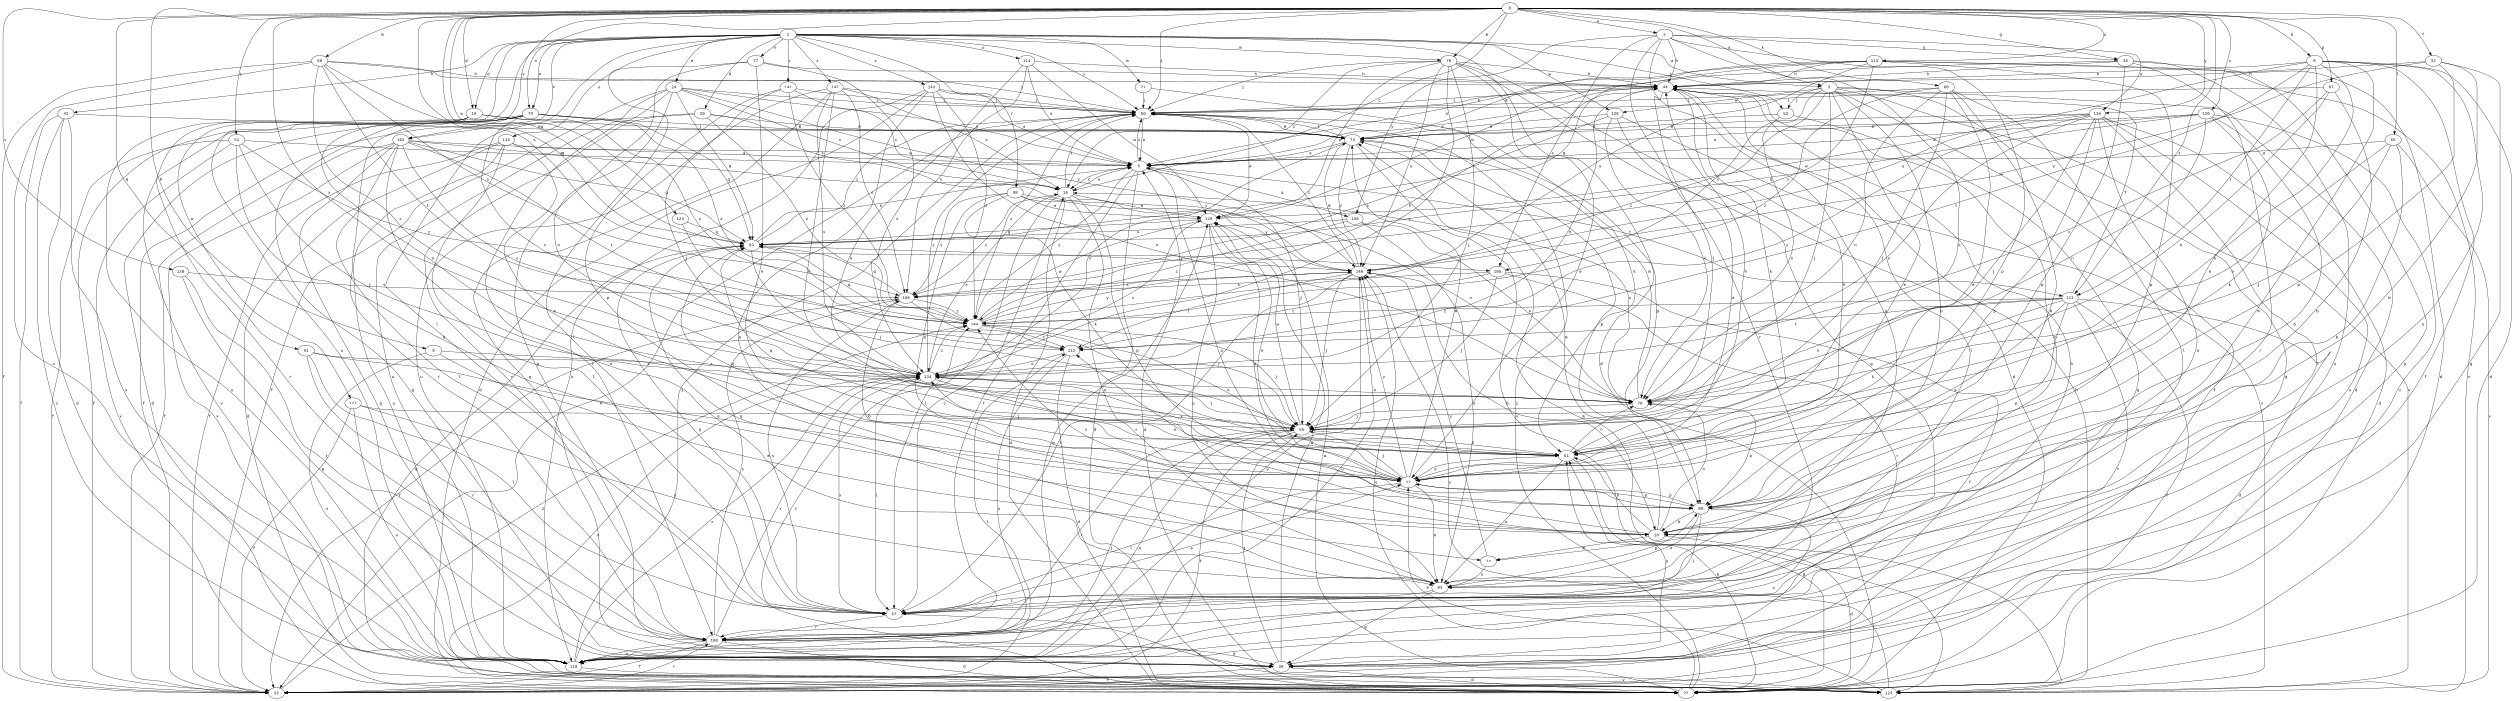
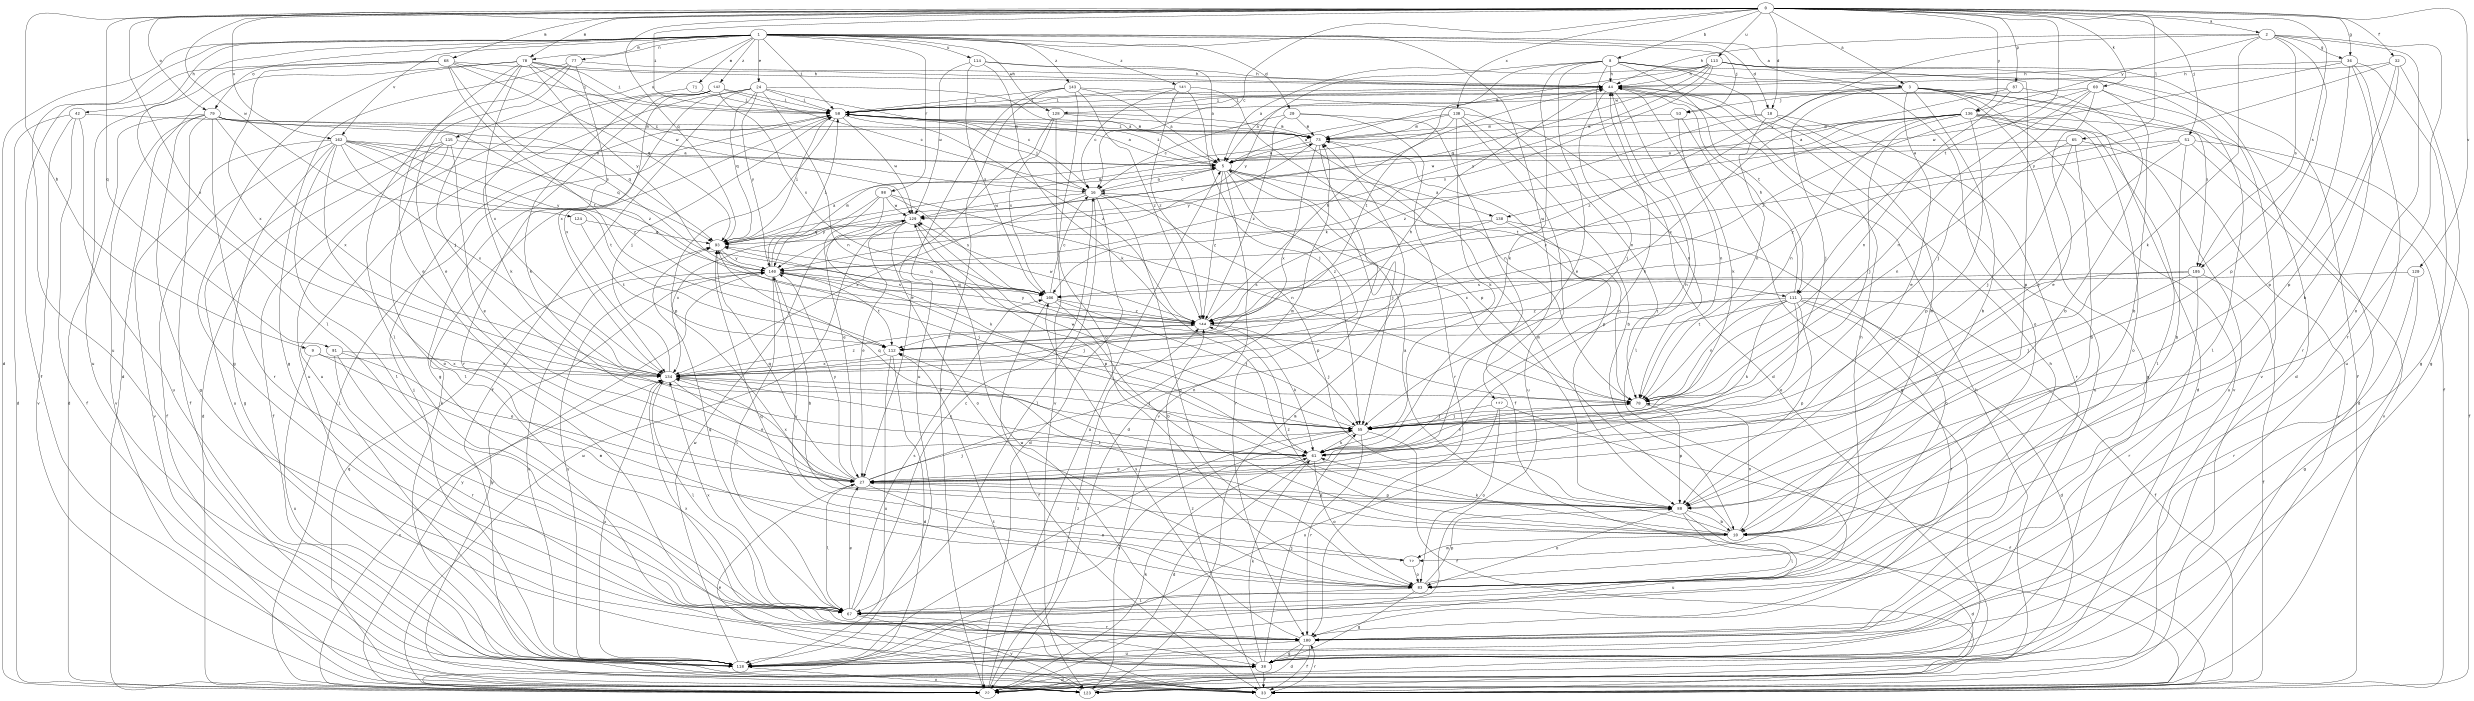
(700, 127) -> (1589, 127)
(2126, 193) -> (1761, 193)
(1576, 207) -> none
none -> (732, 285)
